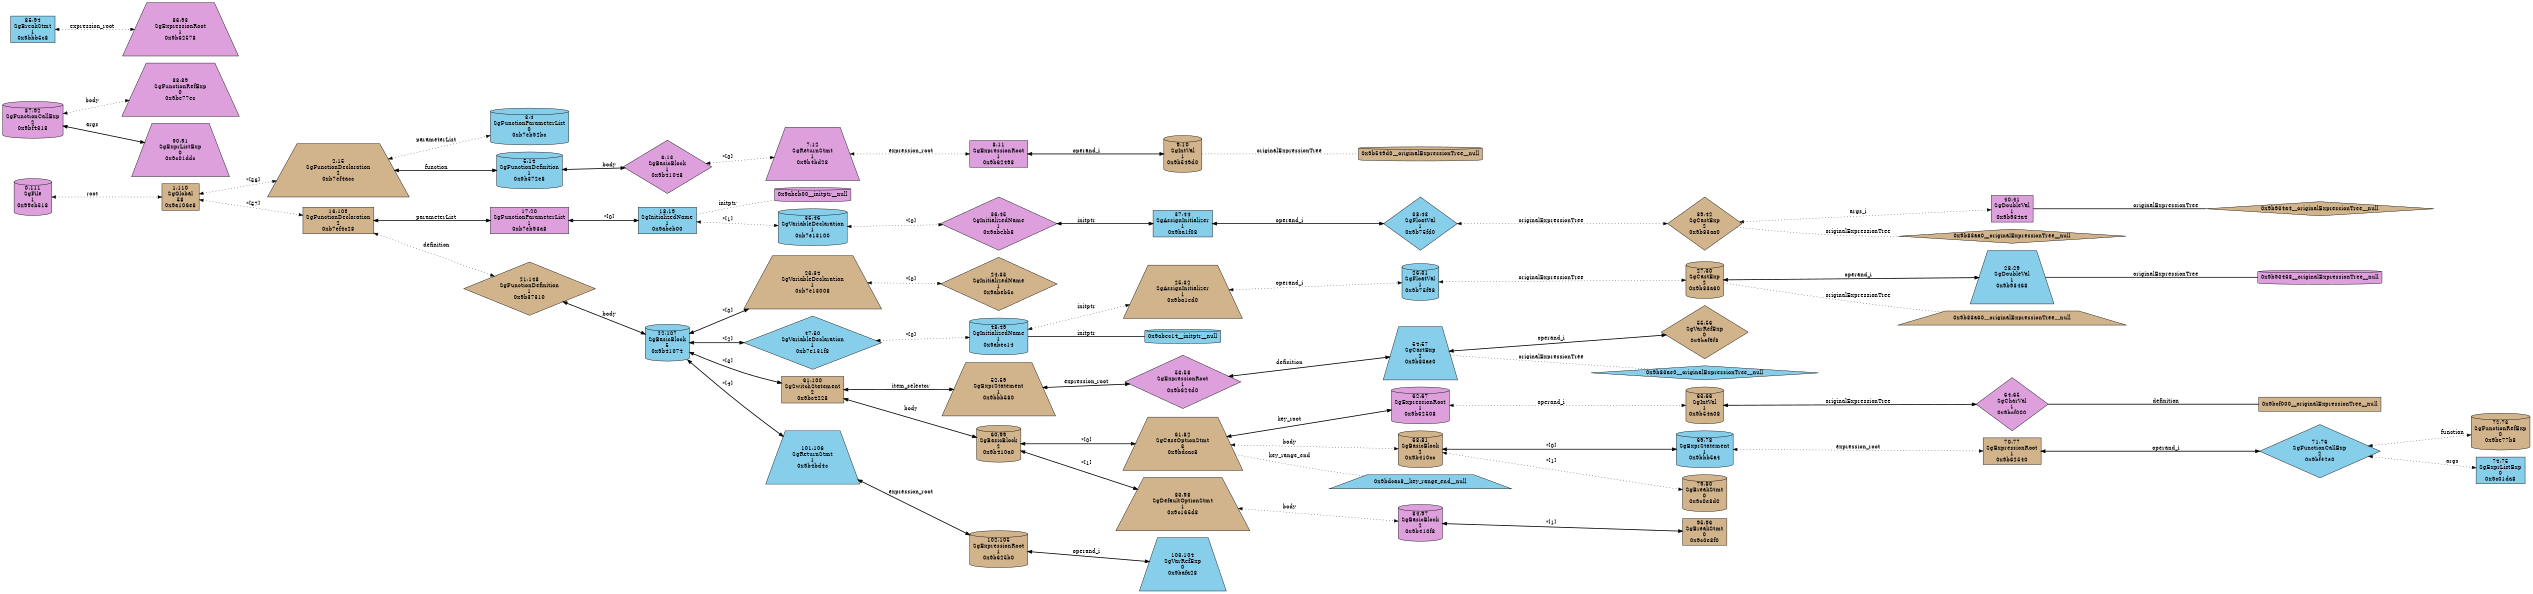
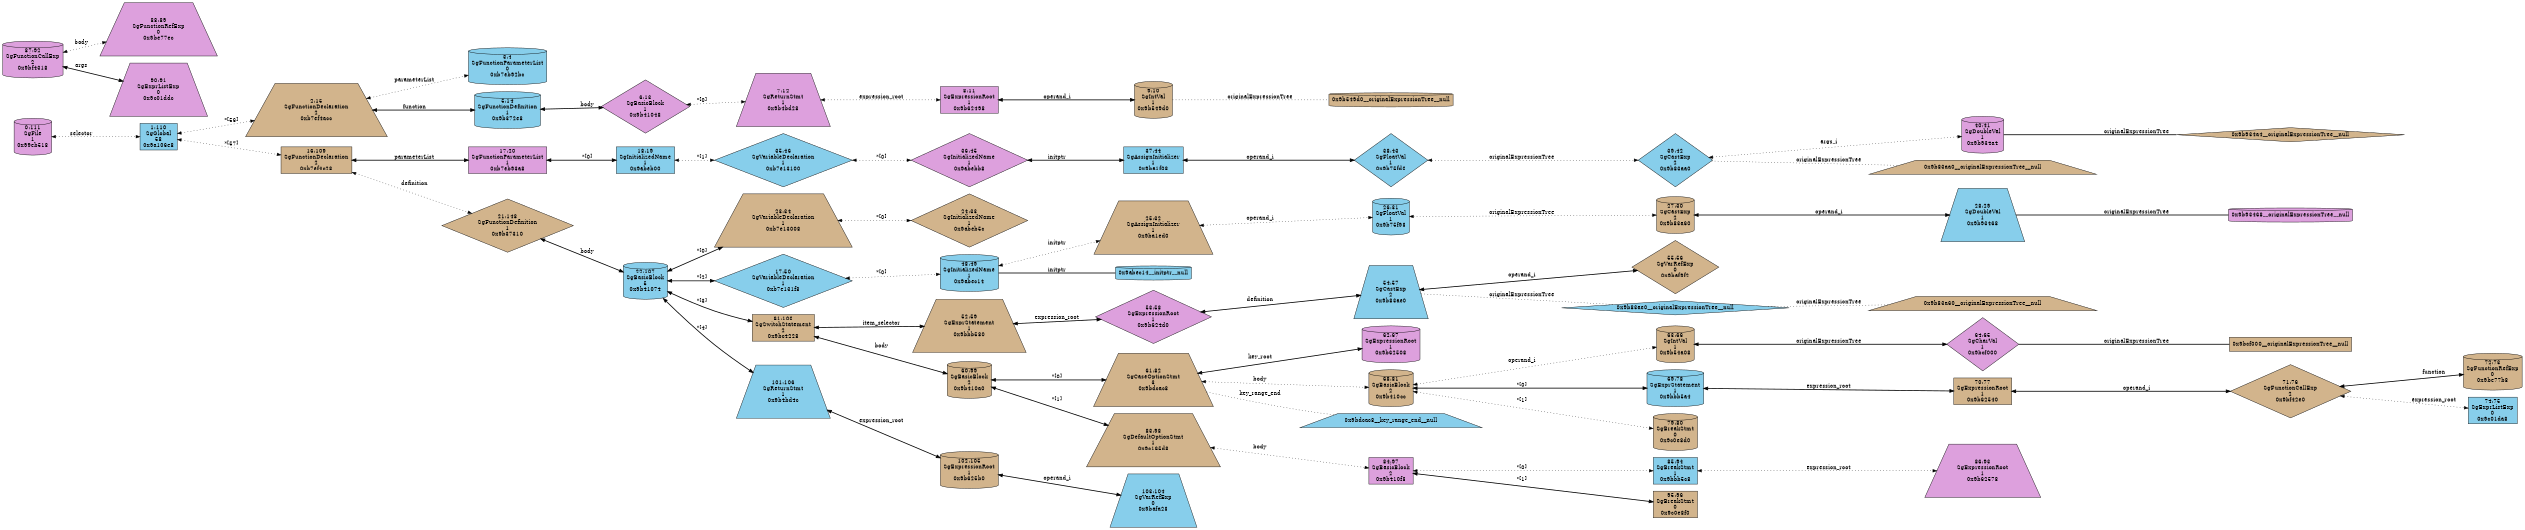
(92, 194) -> (81, 134)
(813, 195) -> none
(181, 197) -> (159, 137)
(2012, 209) -> (1983, 135)
(1705, 224) -> (1675, 160)
(813, 227) -> (783, 160)
(2012, 236) -> (1983, 167)
(1832, 299) -> (1828, 306)
(1705, 332) -> (1675, 267)
(813, 343) -> (783, 281)
(2166, 401) -> (2137, 341)
(1568, 405) -> (1535, 366)
(2420, 440) -> (2402, 381)
(1858, 450) -> (1829, 390)
(2320, 451) -> (2291, 391)
(2453, 461) -> (2434, 400)
none -> (1533, 471)
(1420, 523) -> (1391, 471)
